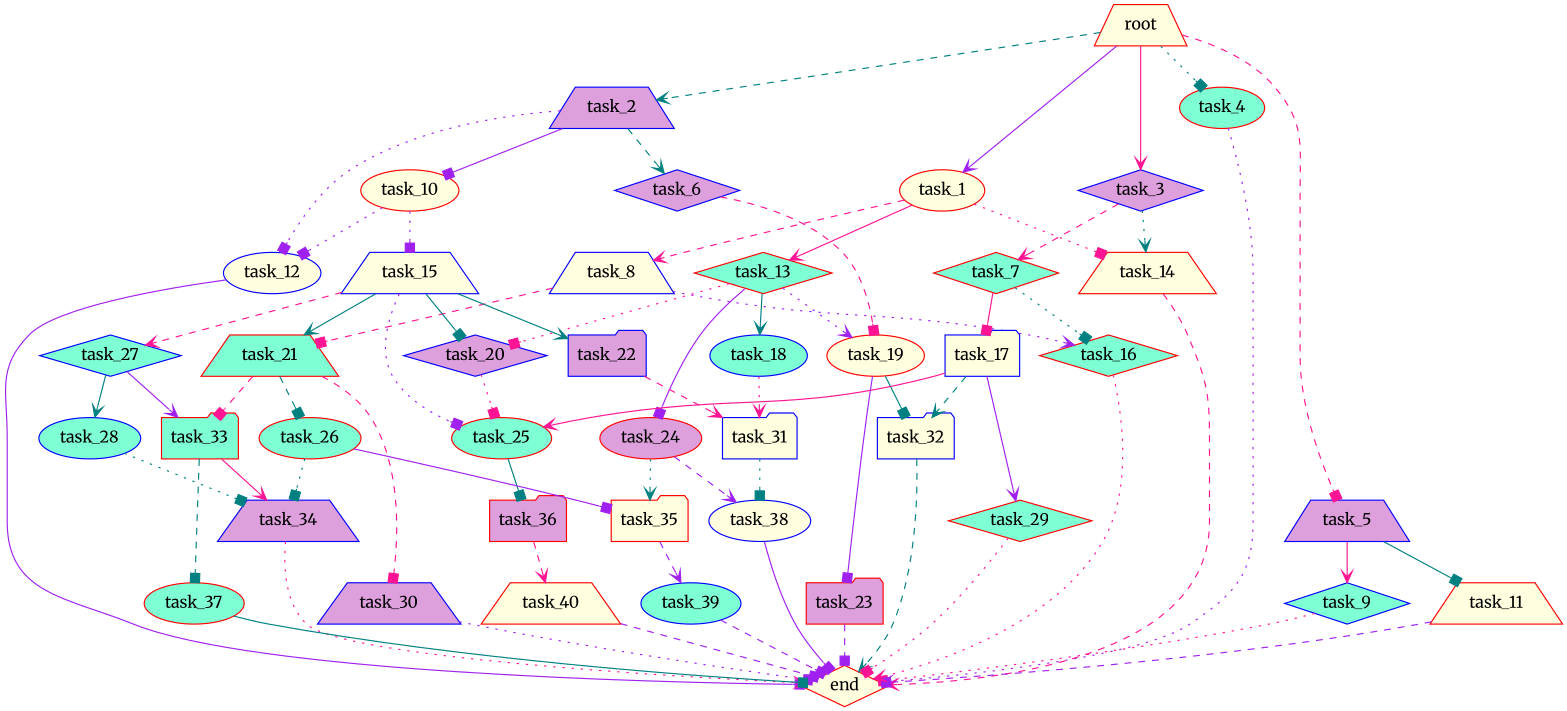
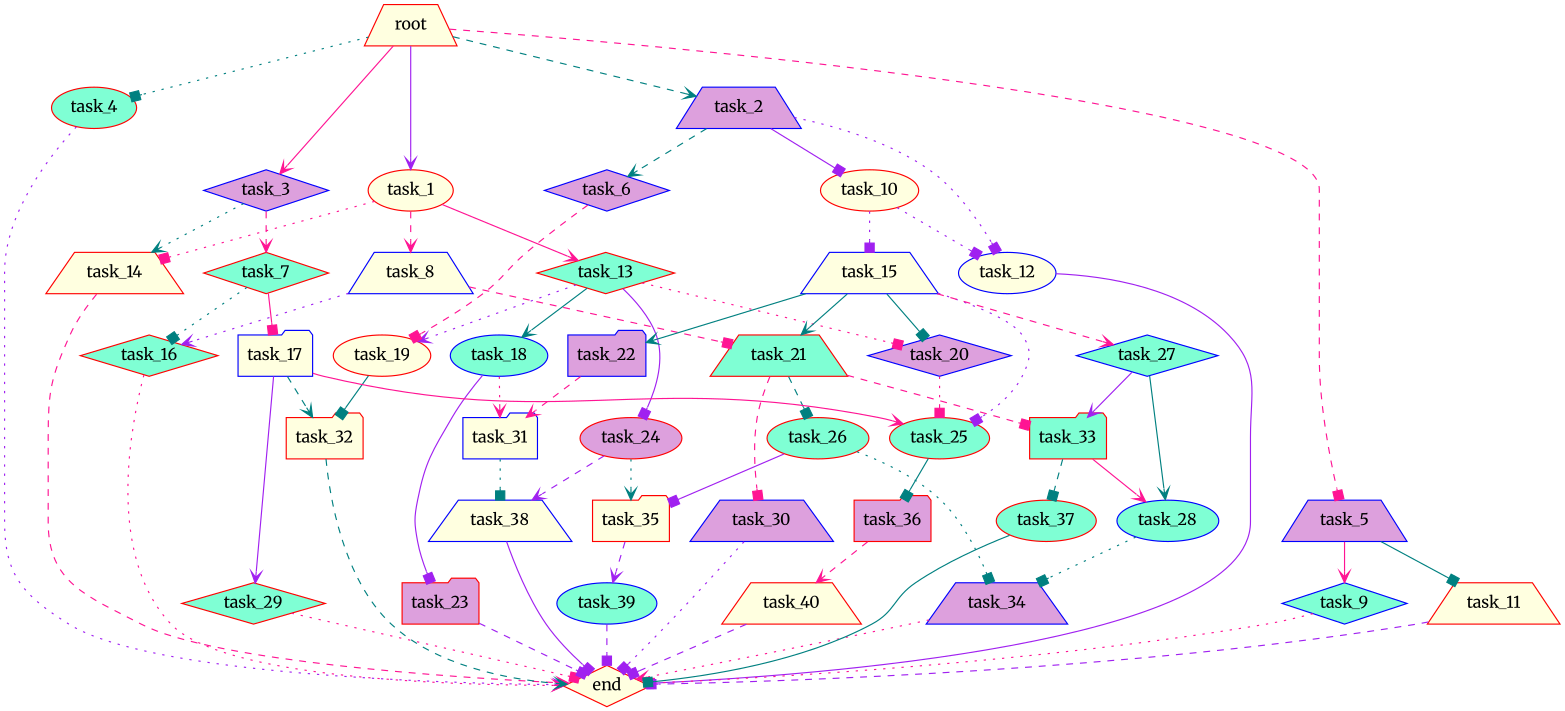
(916, 438) -> (325, 438)
(859, 474) -> (426, 467)
(240, 476) -> (1115, 477)
(760, 521) -> (500, 521)
